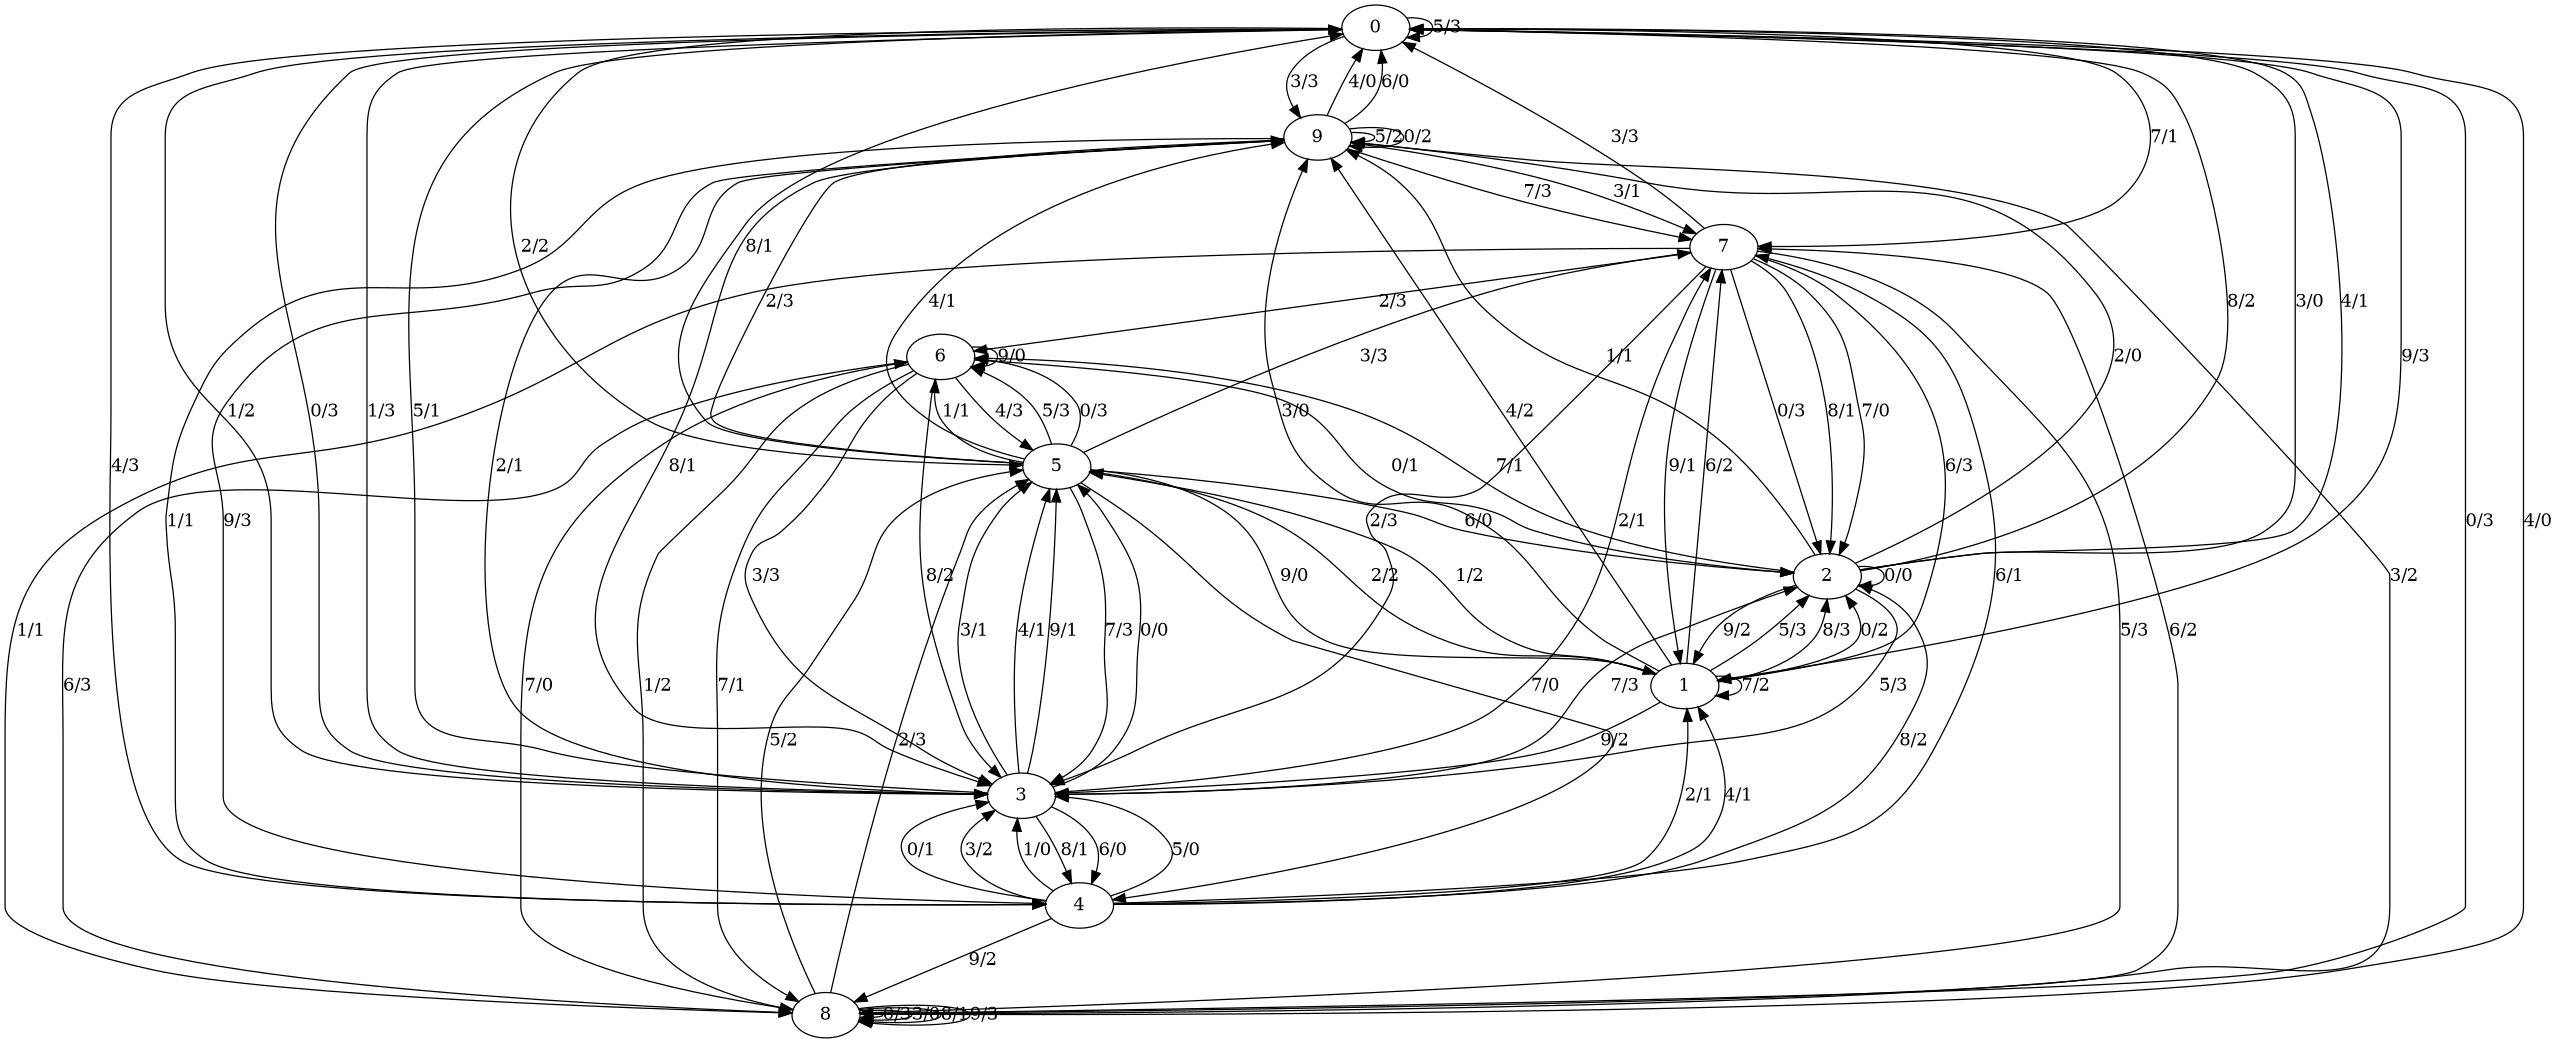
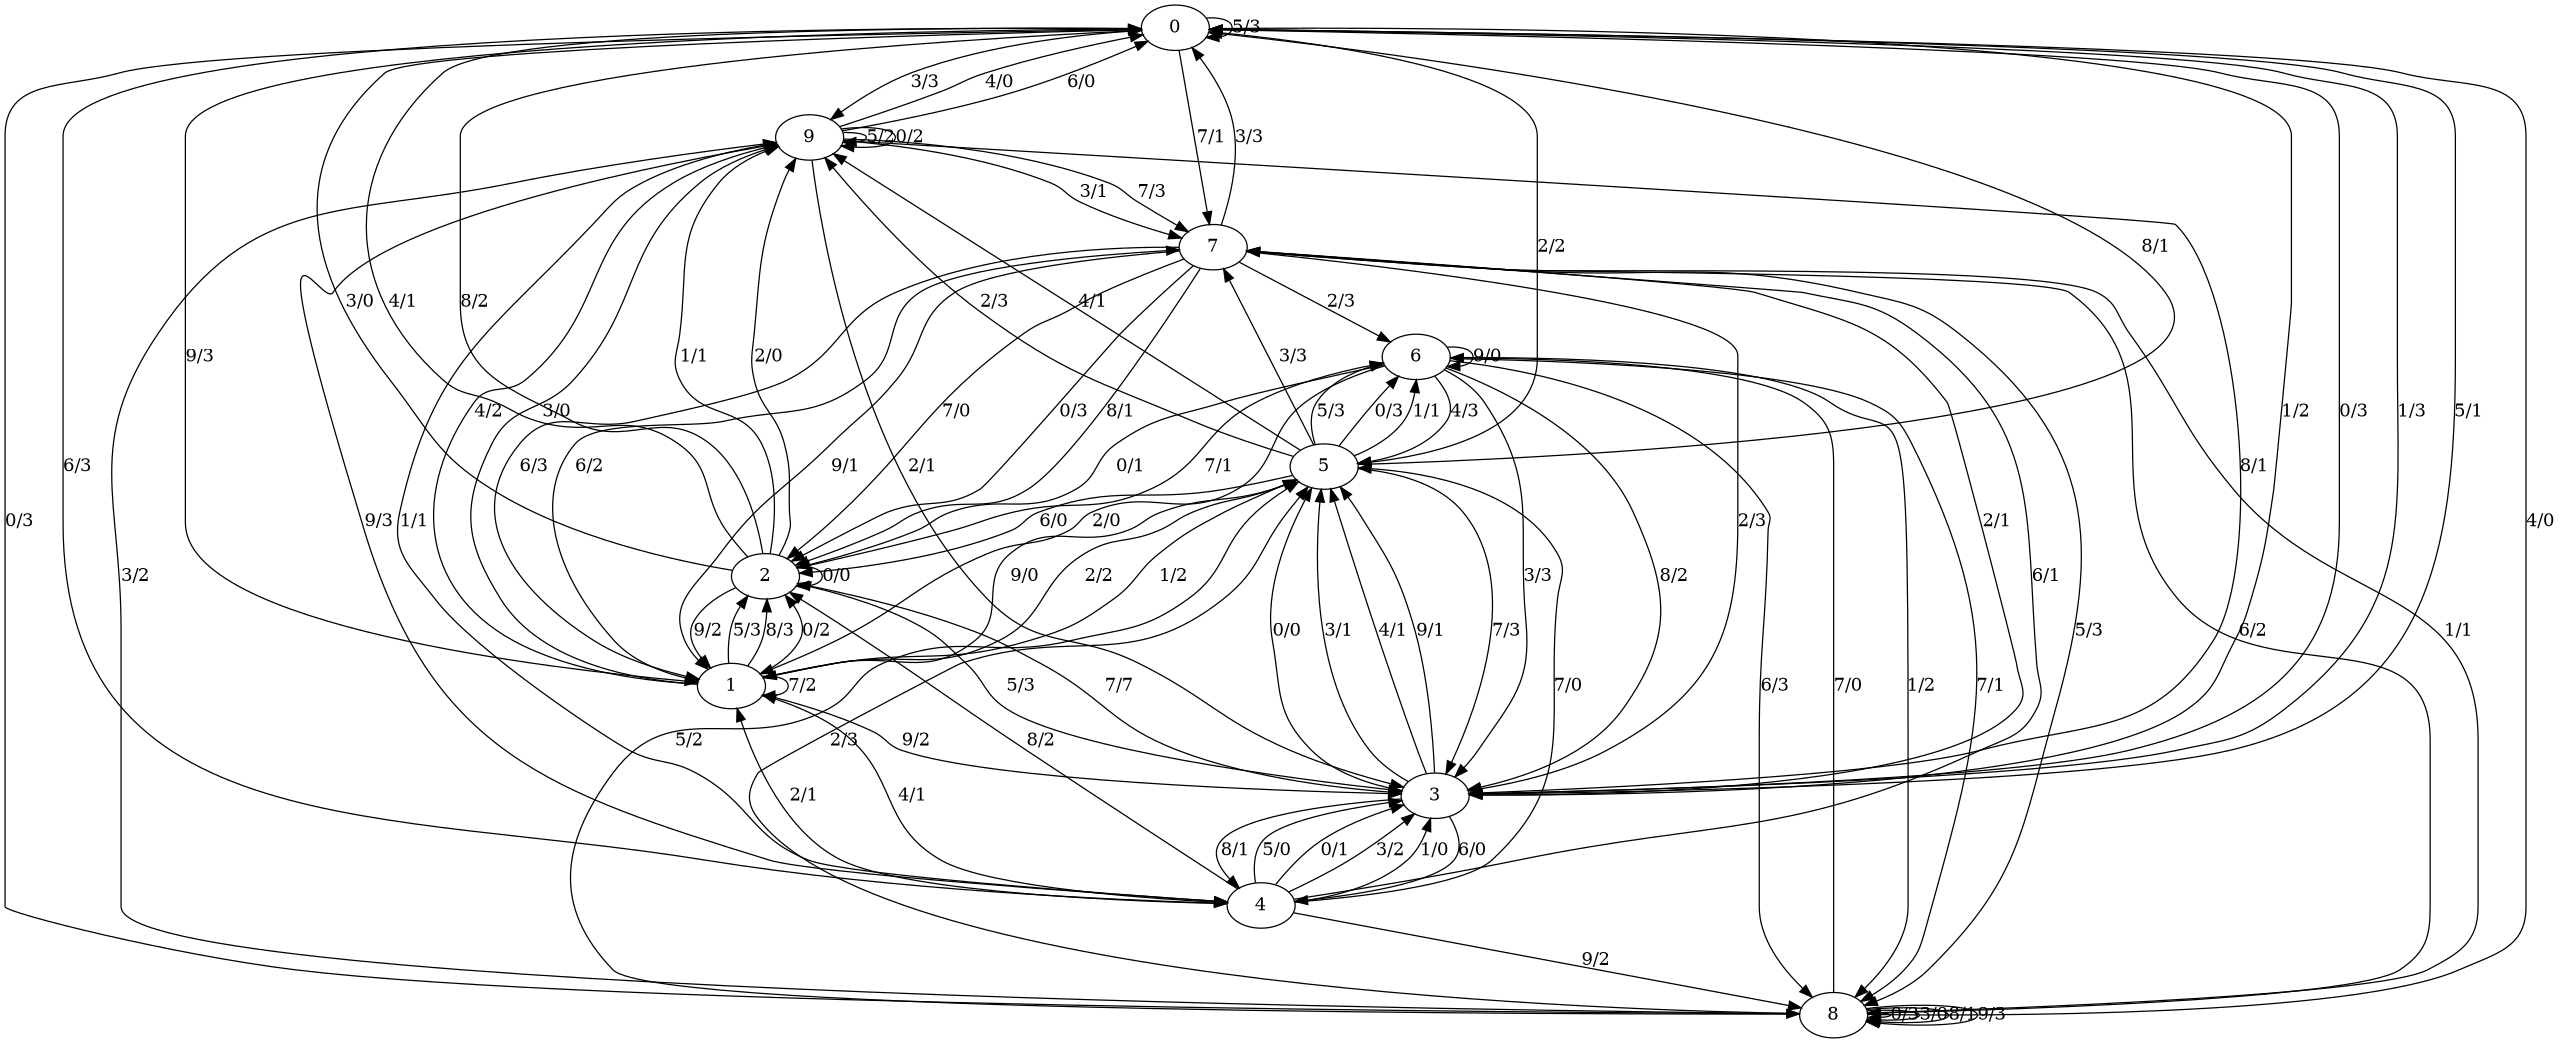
(125, 467) -> (78, 467)
none -> (1088, 514)
(1625, 686) -> (1119, 686)
(1580, 723) -> (1554, 711)
